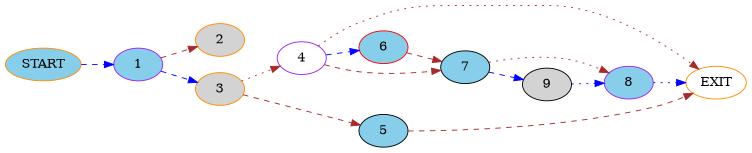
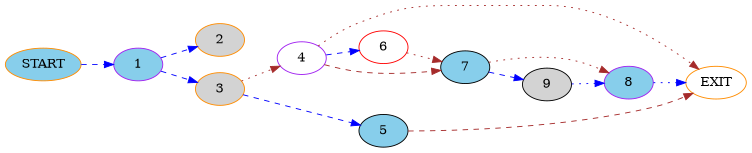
(383, 47) -> (383, 47)
(175, 54) -> (175, 54)
(420, 56) -> (420, 56)
(297, 109) -> (297, 109)
